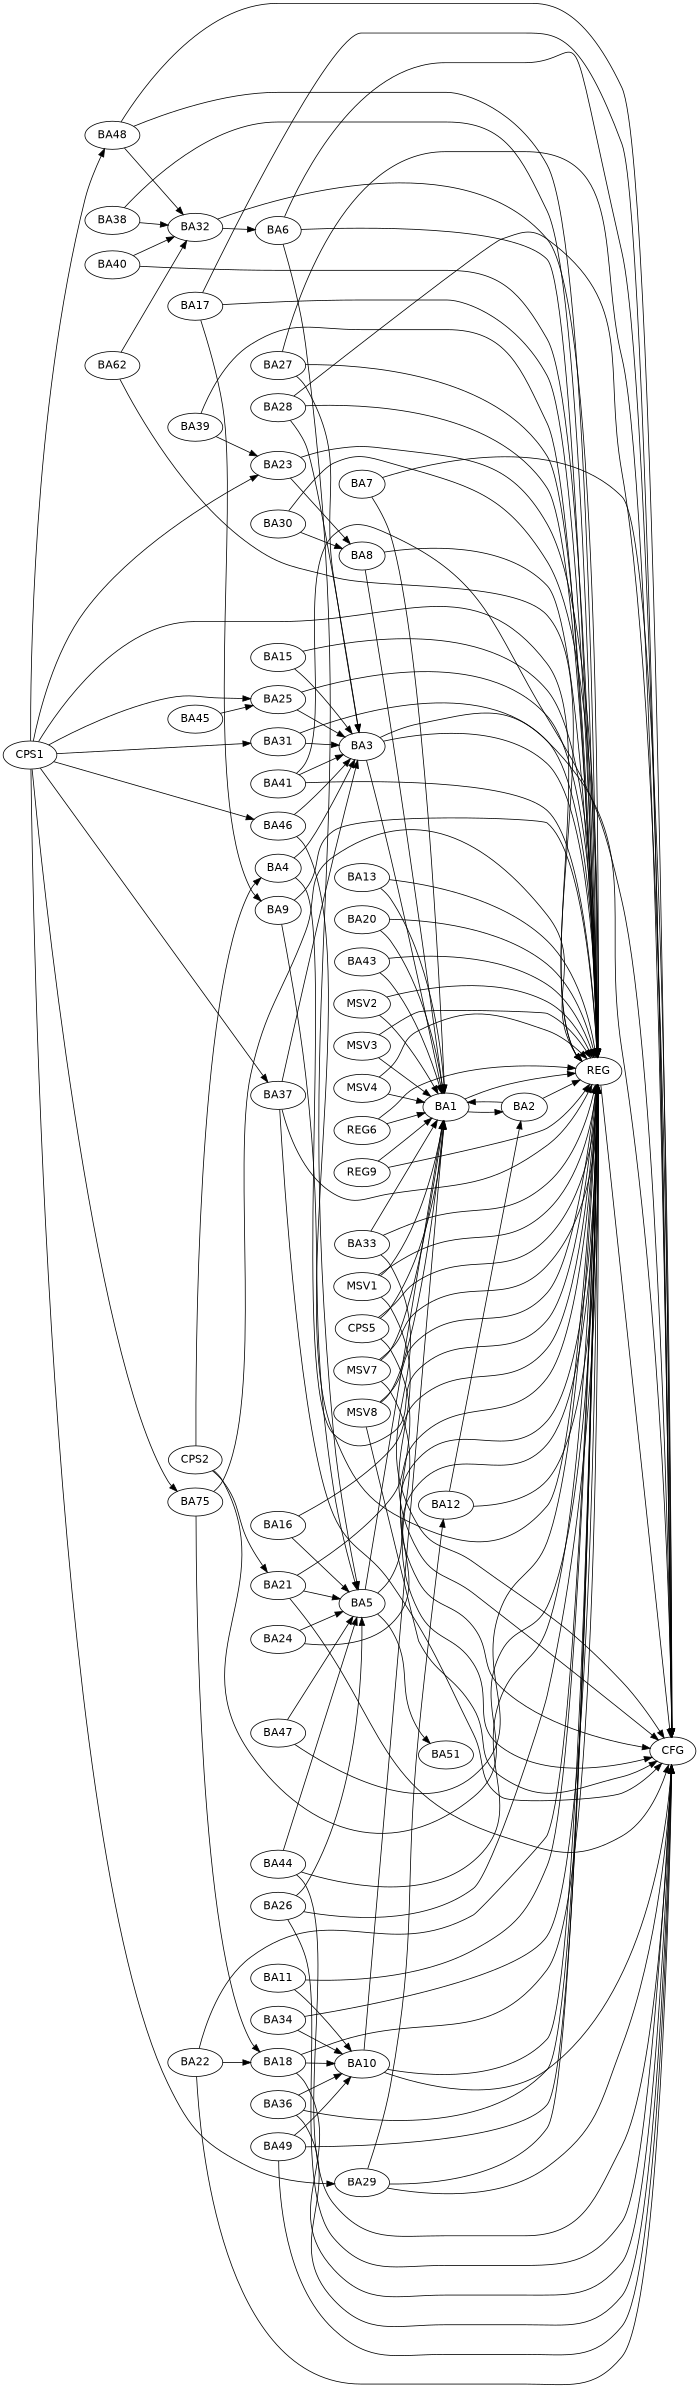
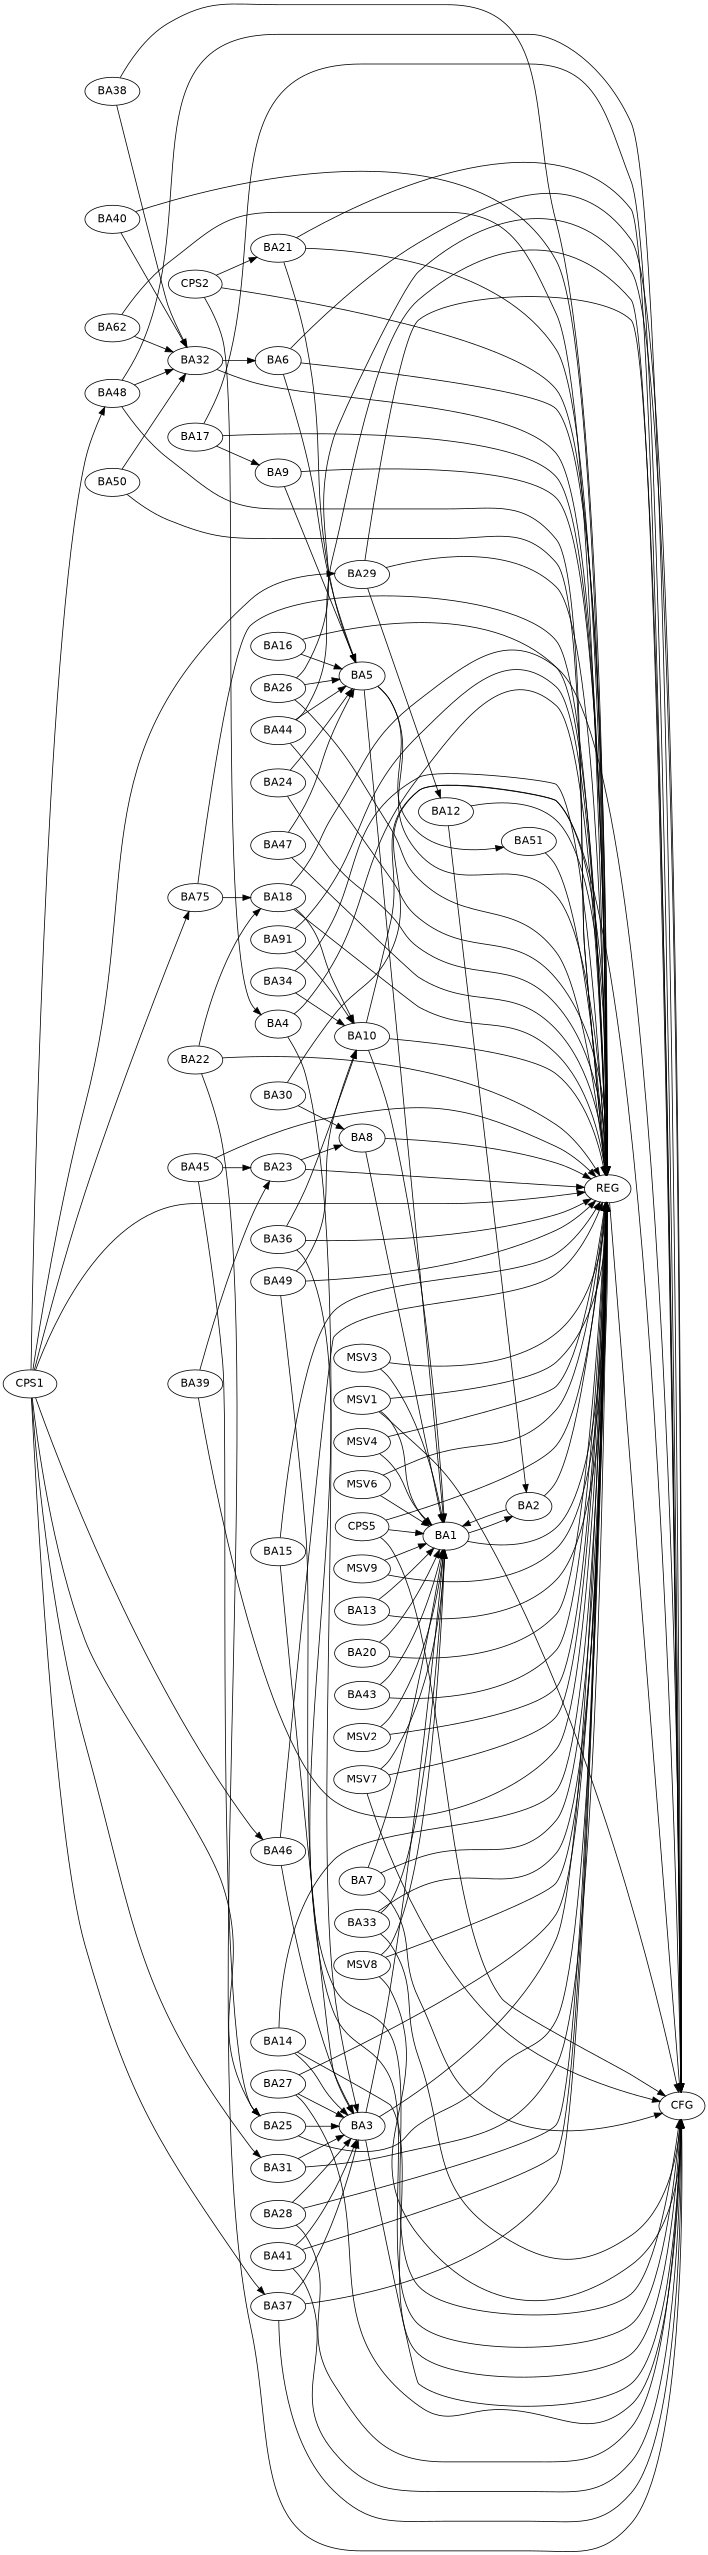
none -> (112, 482)
(109, 583) -> (233, 1168)
none -> (588, 1006)
none -> (396, 1109)
(362, 1130) -> (362, 1485)
(362, 1173) -> (362, 1569)
none -> (575, 1751)
(278, 1978) -> (278, 940)
none -> (278, 2042)
